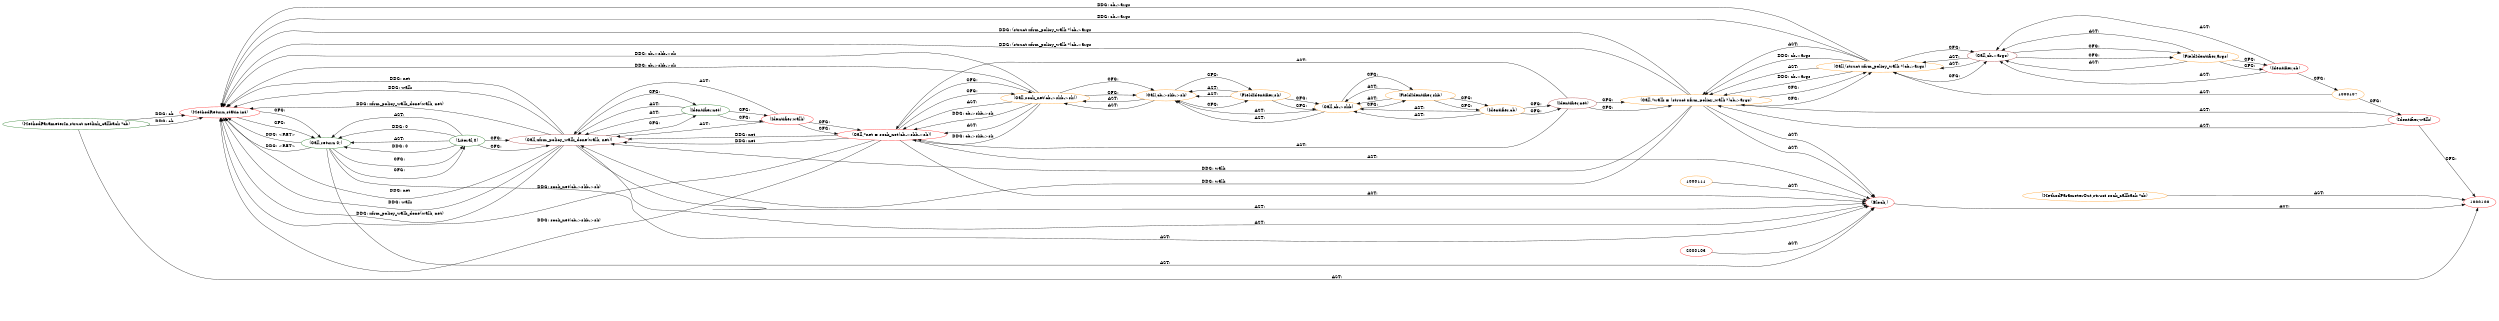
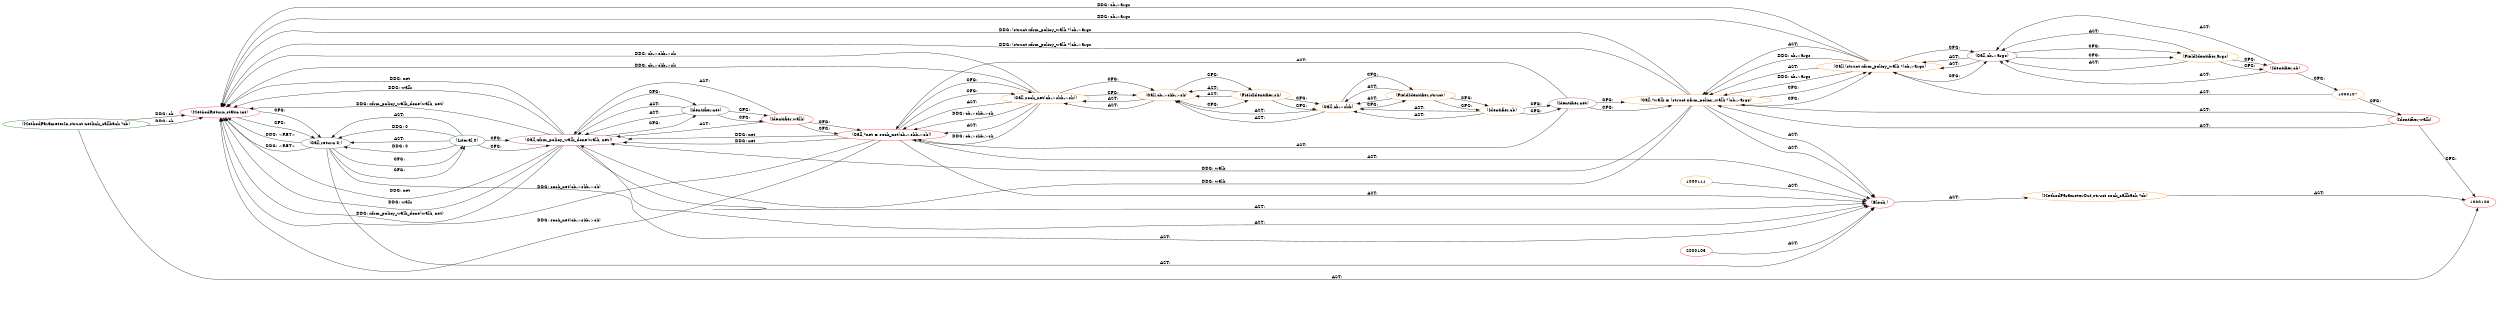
(1420, 95) -> (1420, 95)
(2178, 209) -> (1959, 200)
